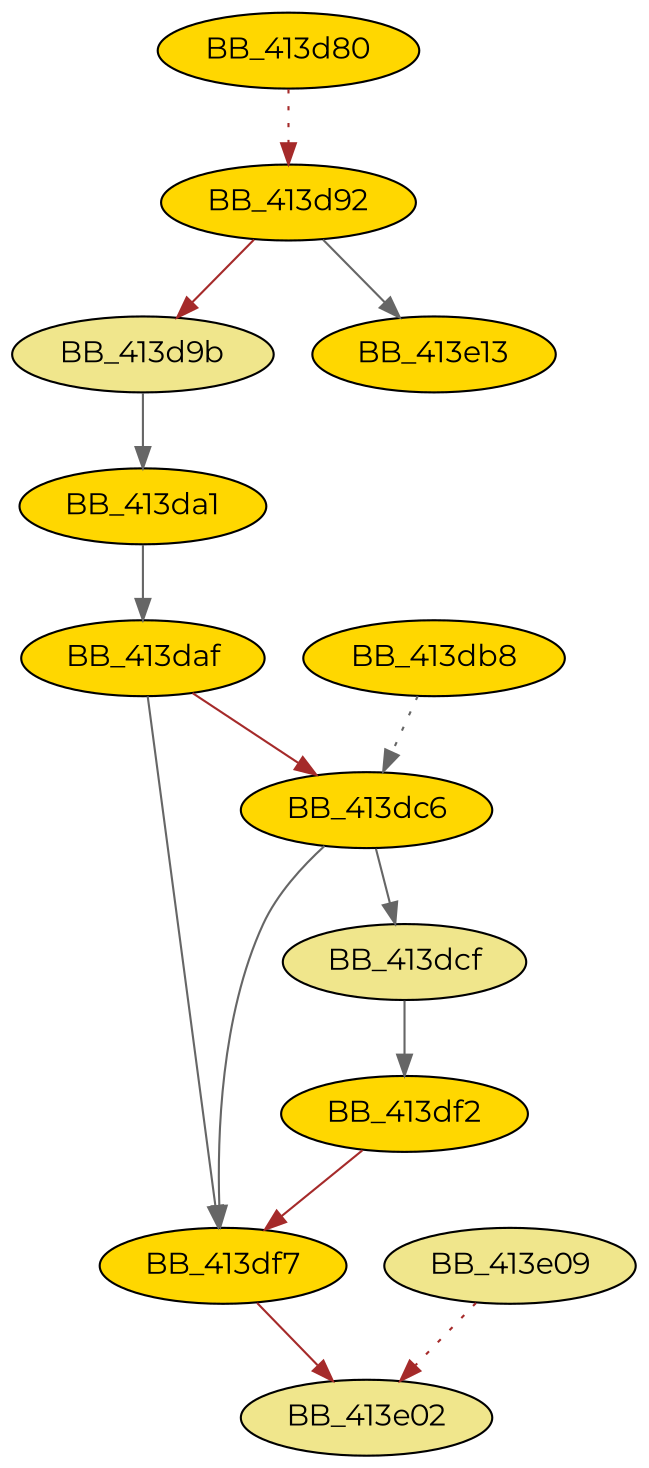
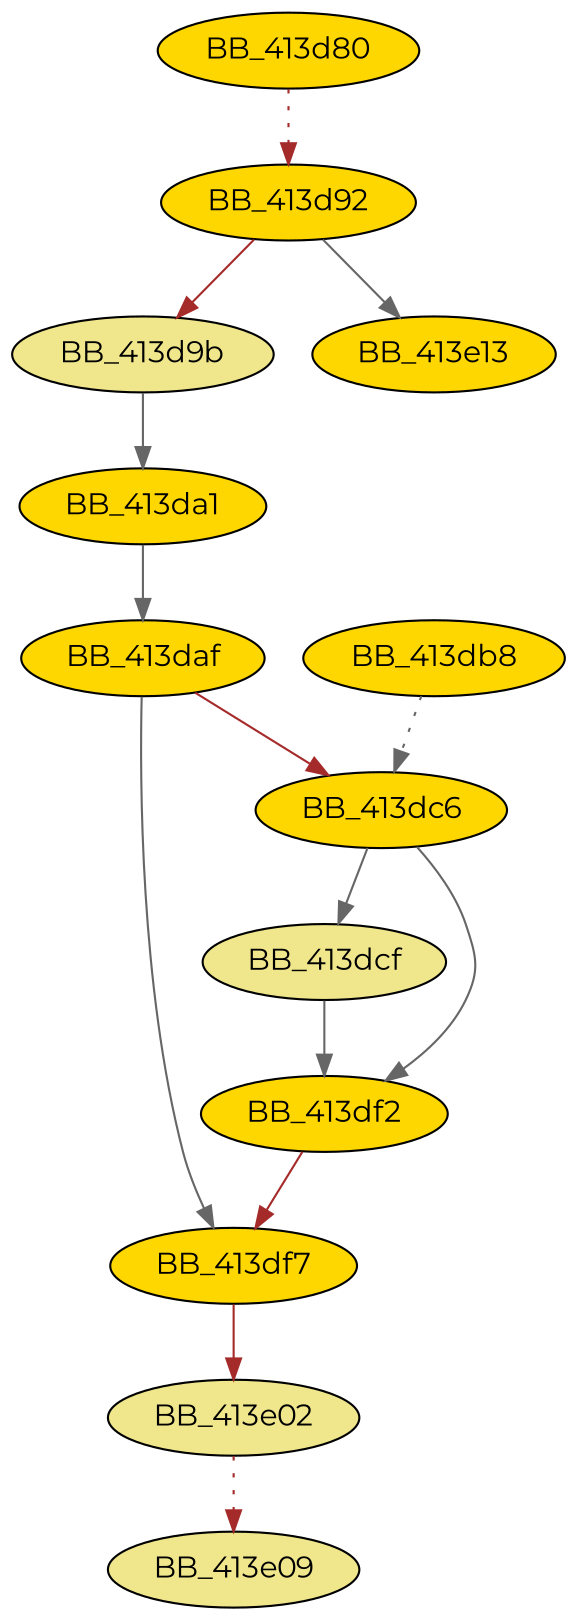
(235, 1013) -> (475, 963)
(446, 1334) -> (234, 1483)
